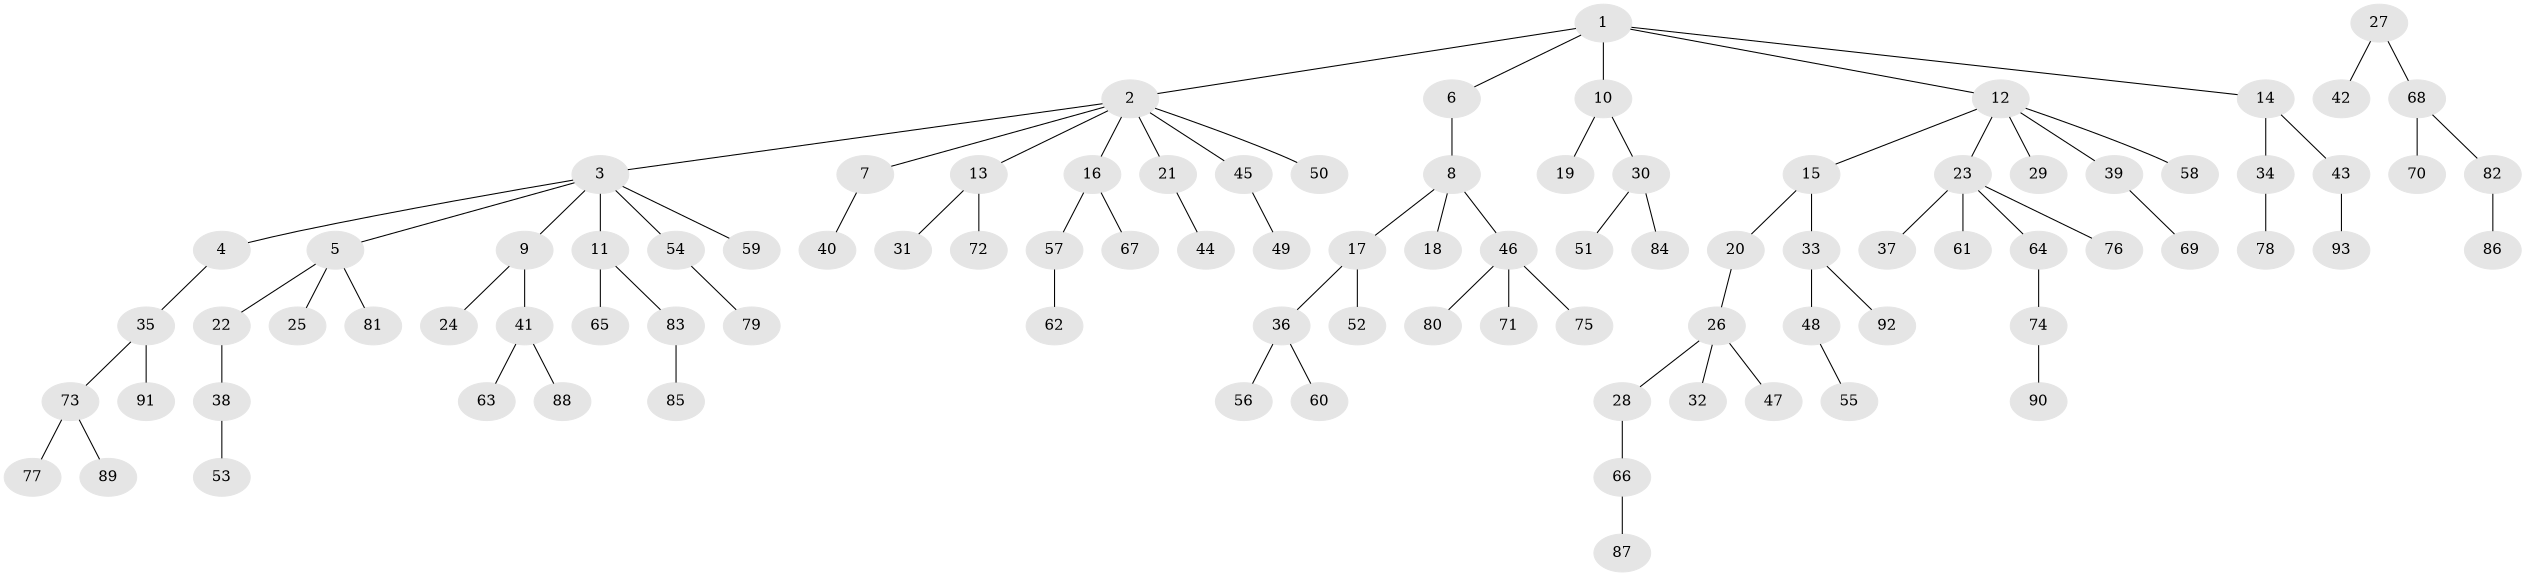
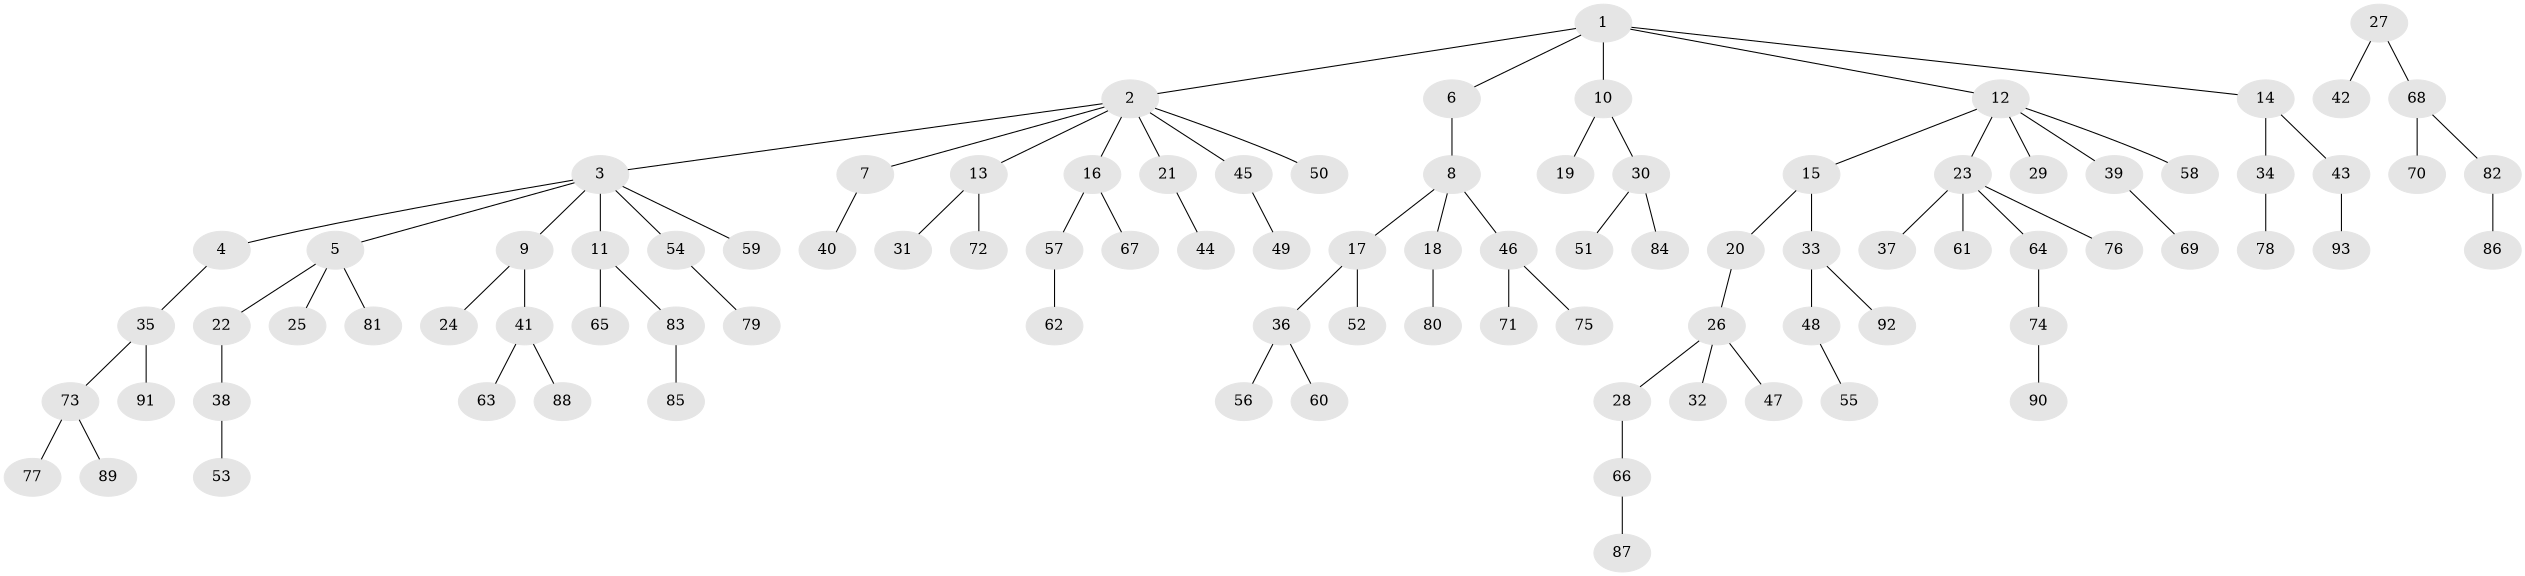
(1471, 288) -> (1433, 288)
